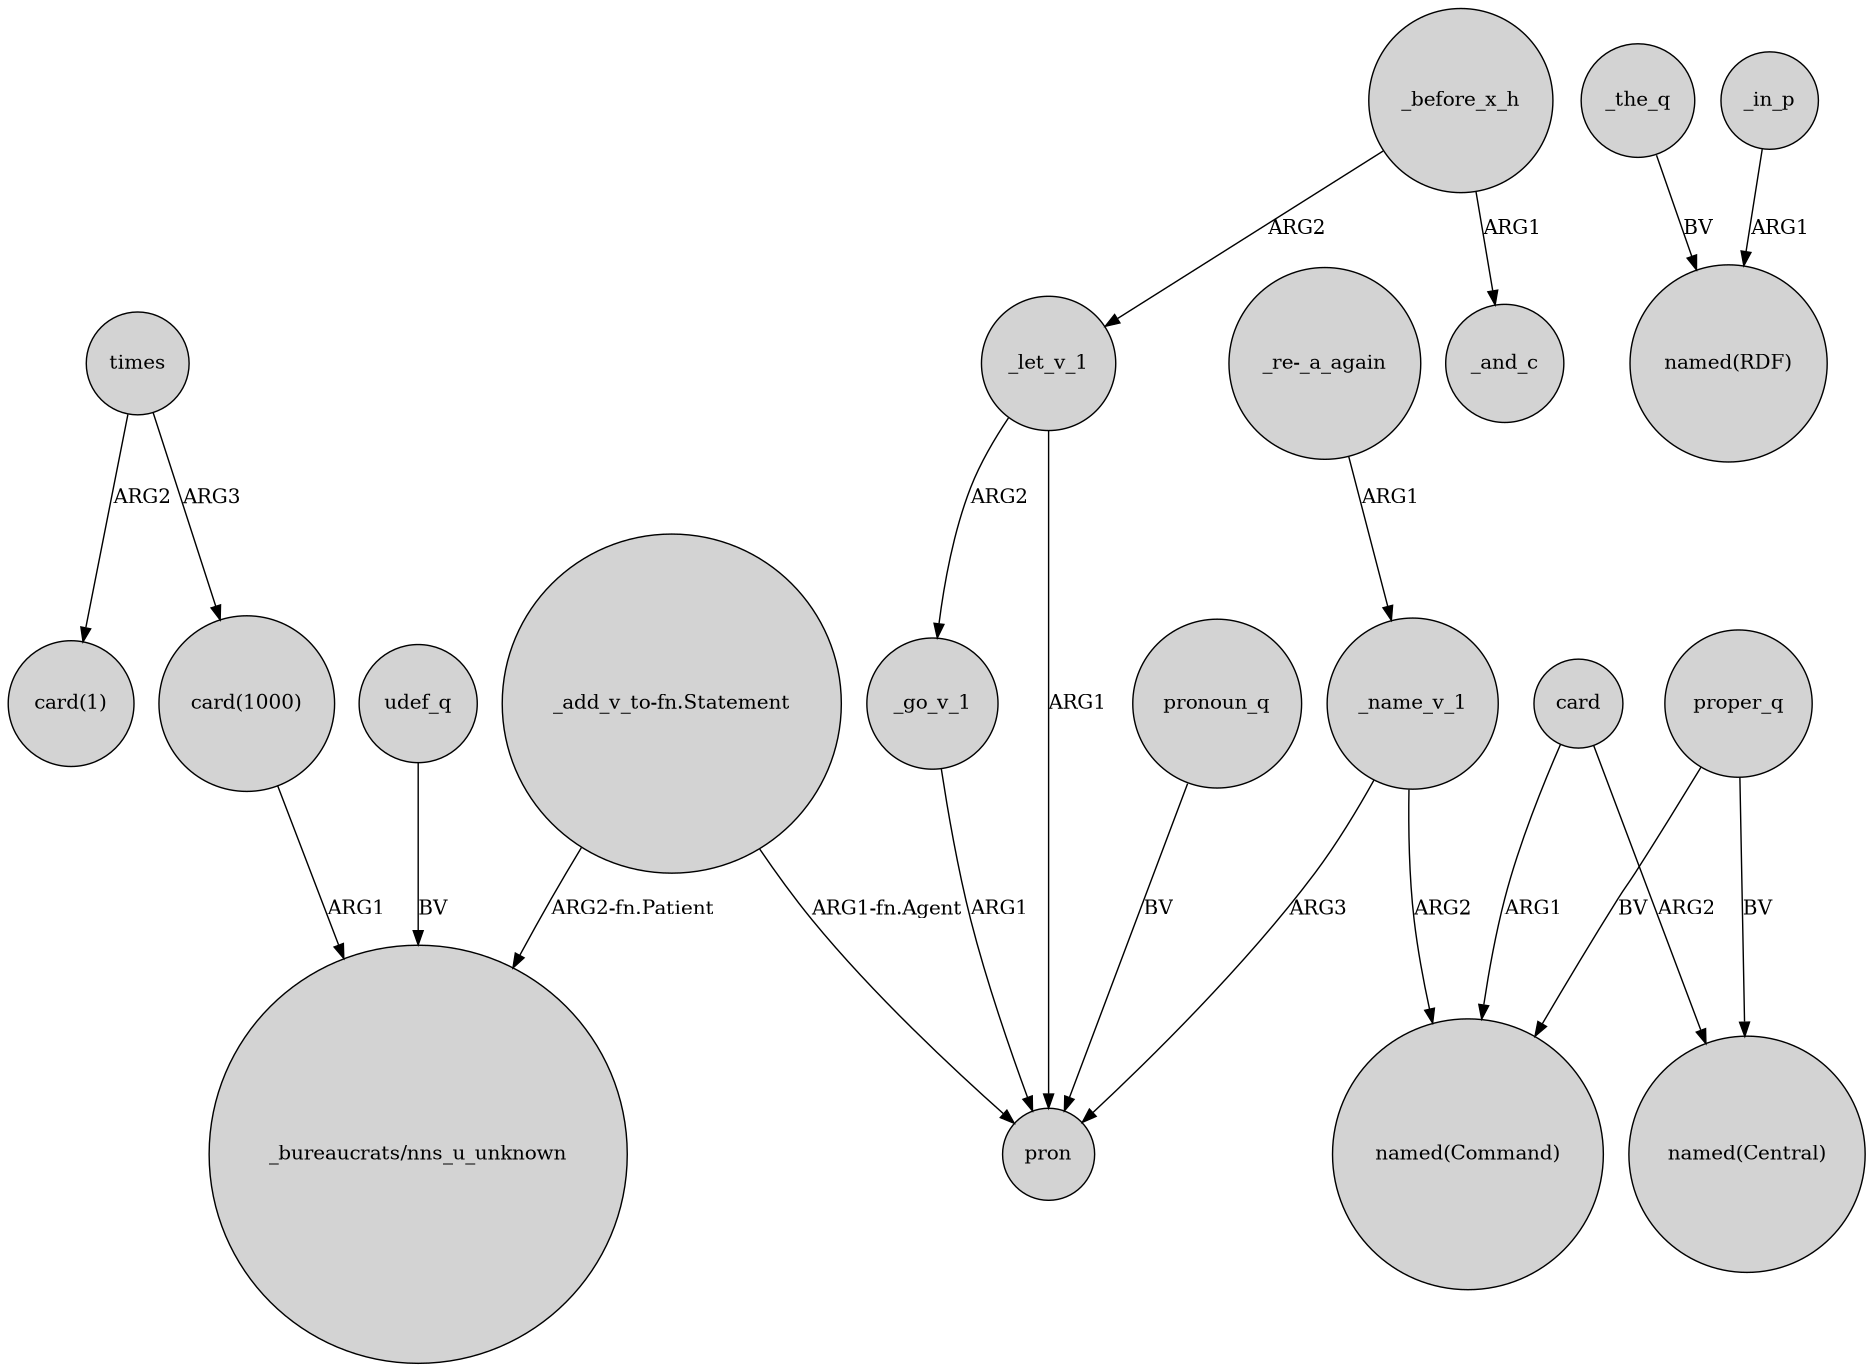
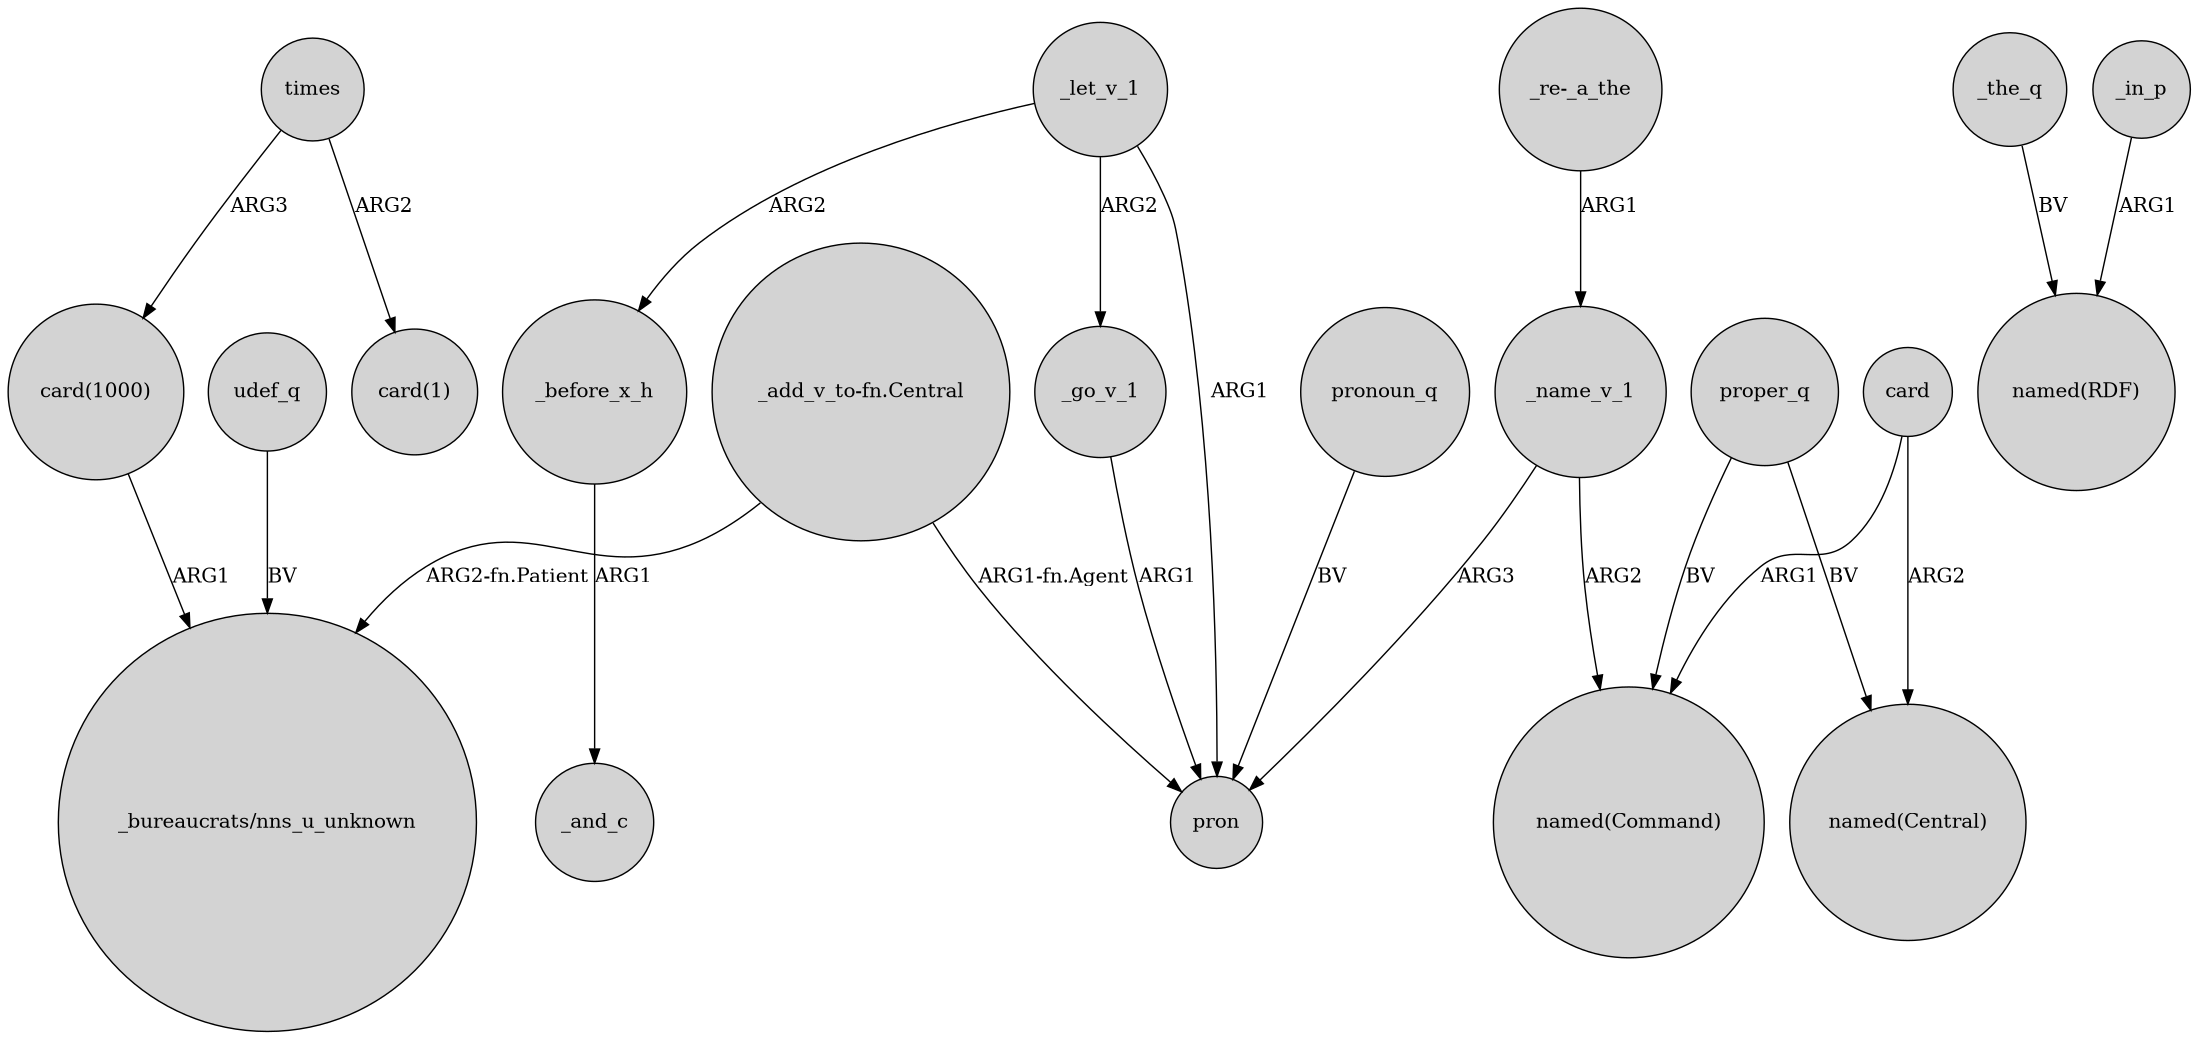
(1250, 235) -> (824, 171)
(1325, 363) -> (1581, 90)
(672, 704) -> (861, 392)
